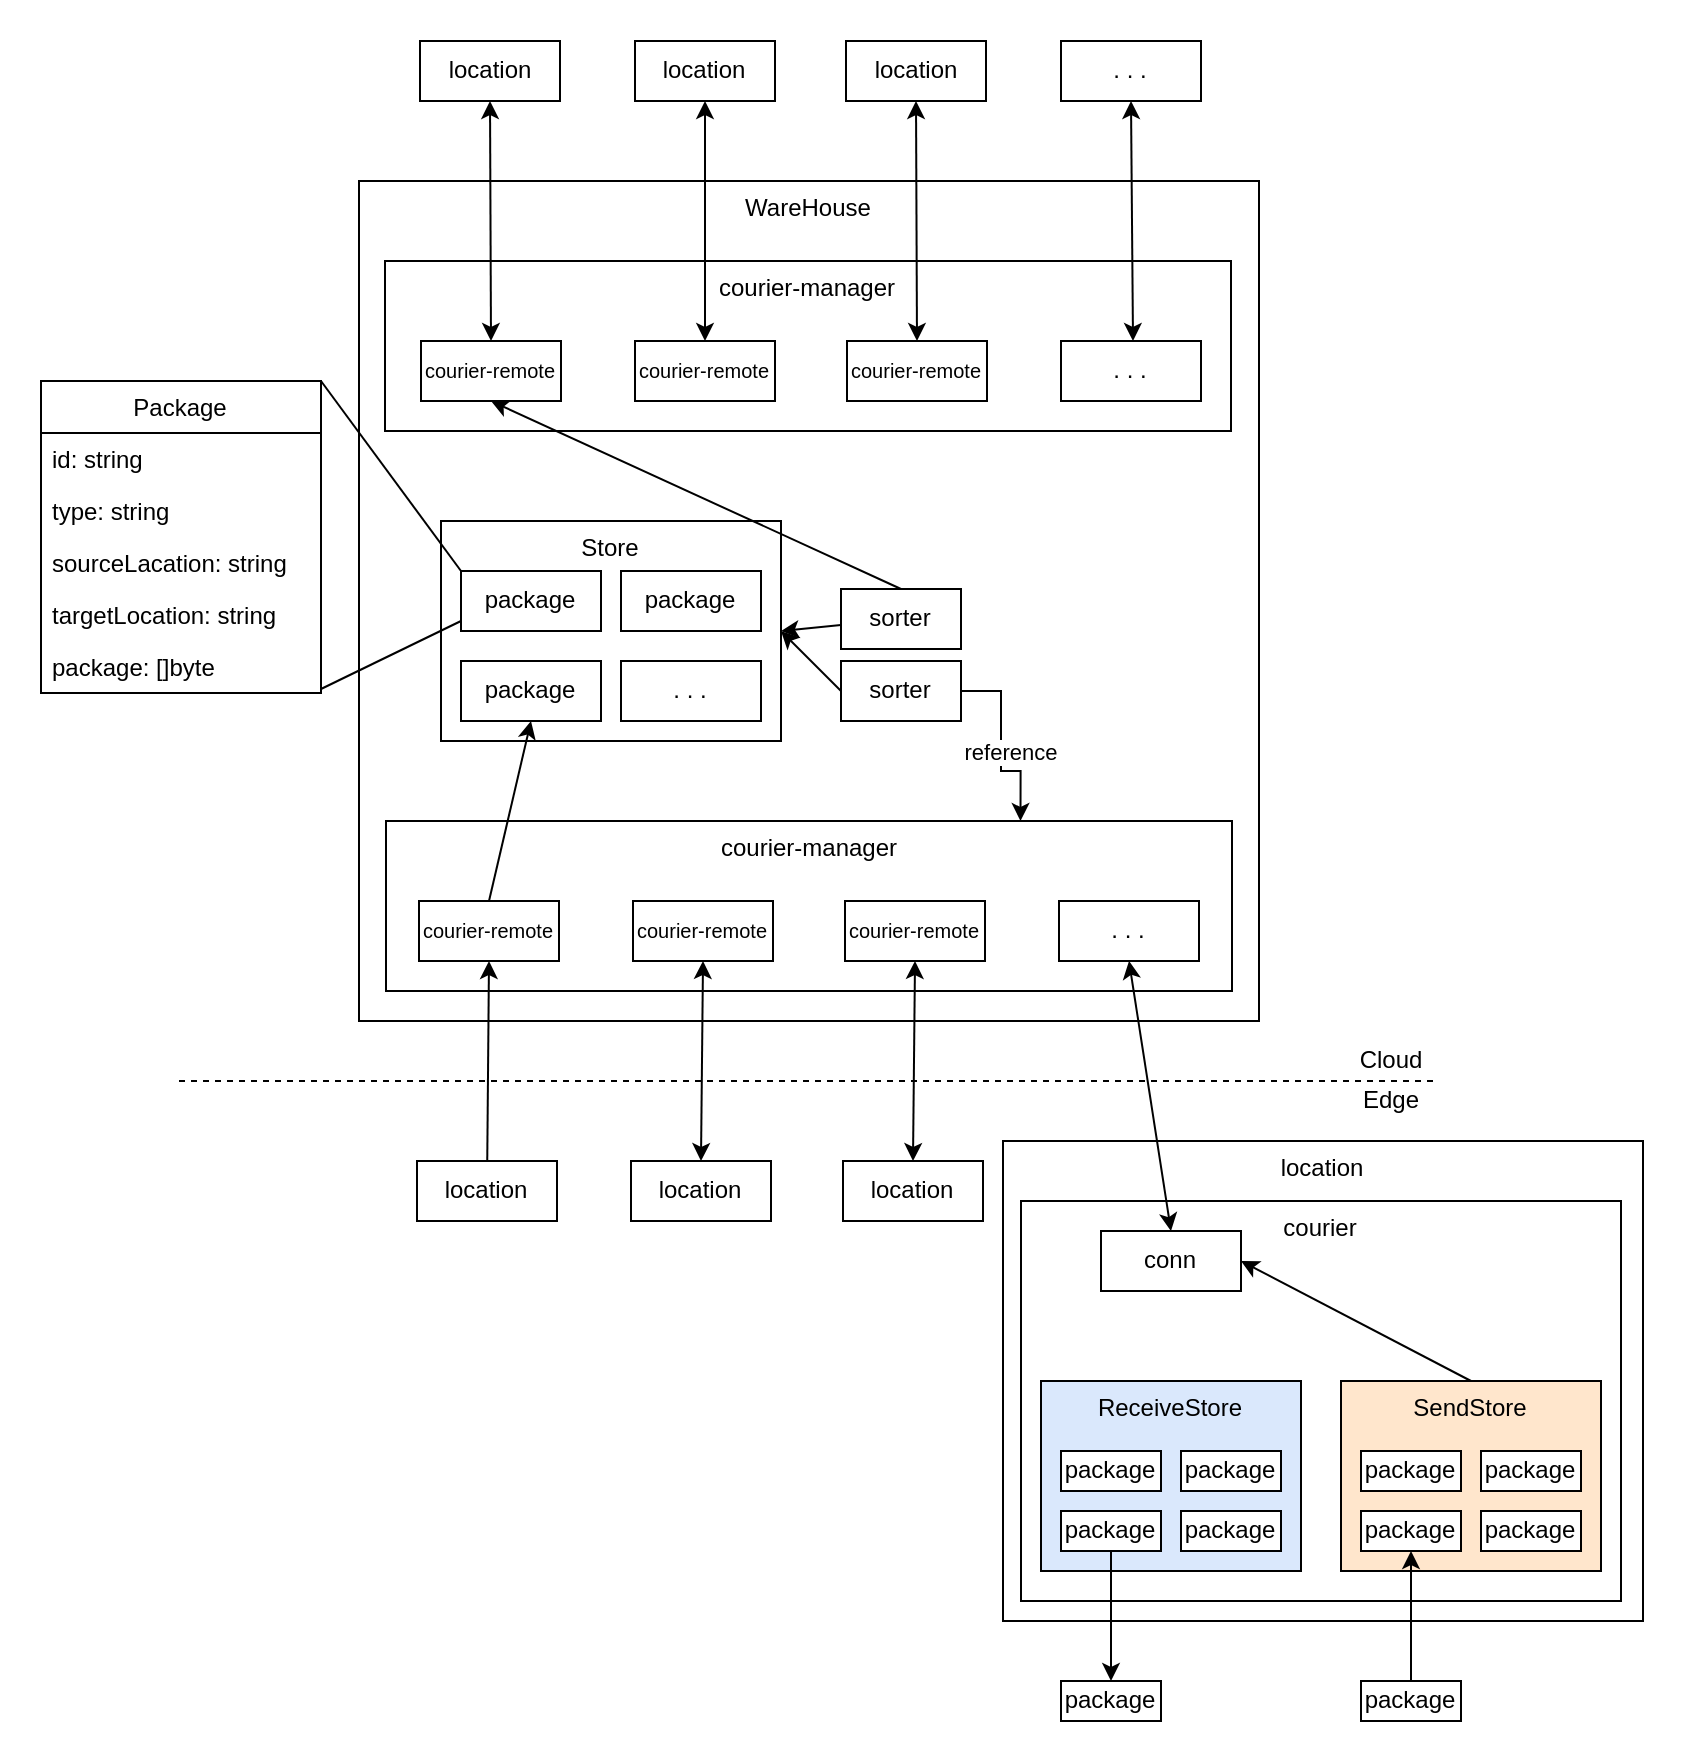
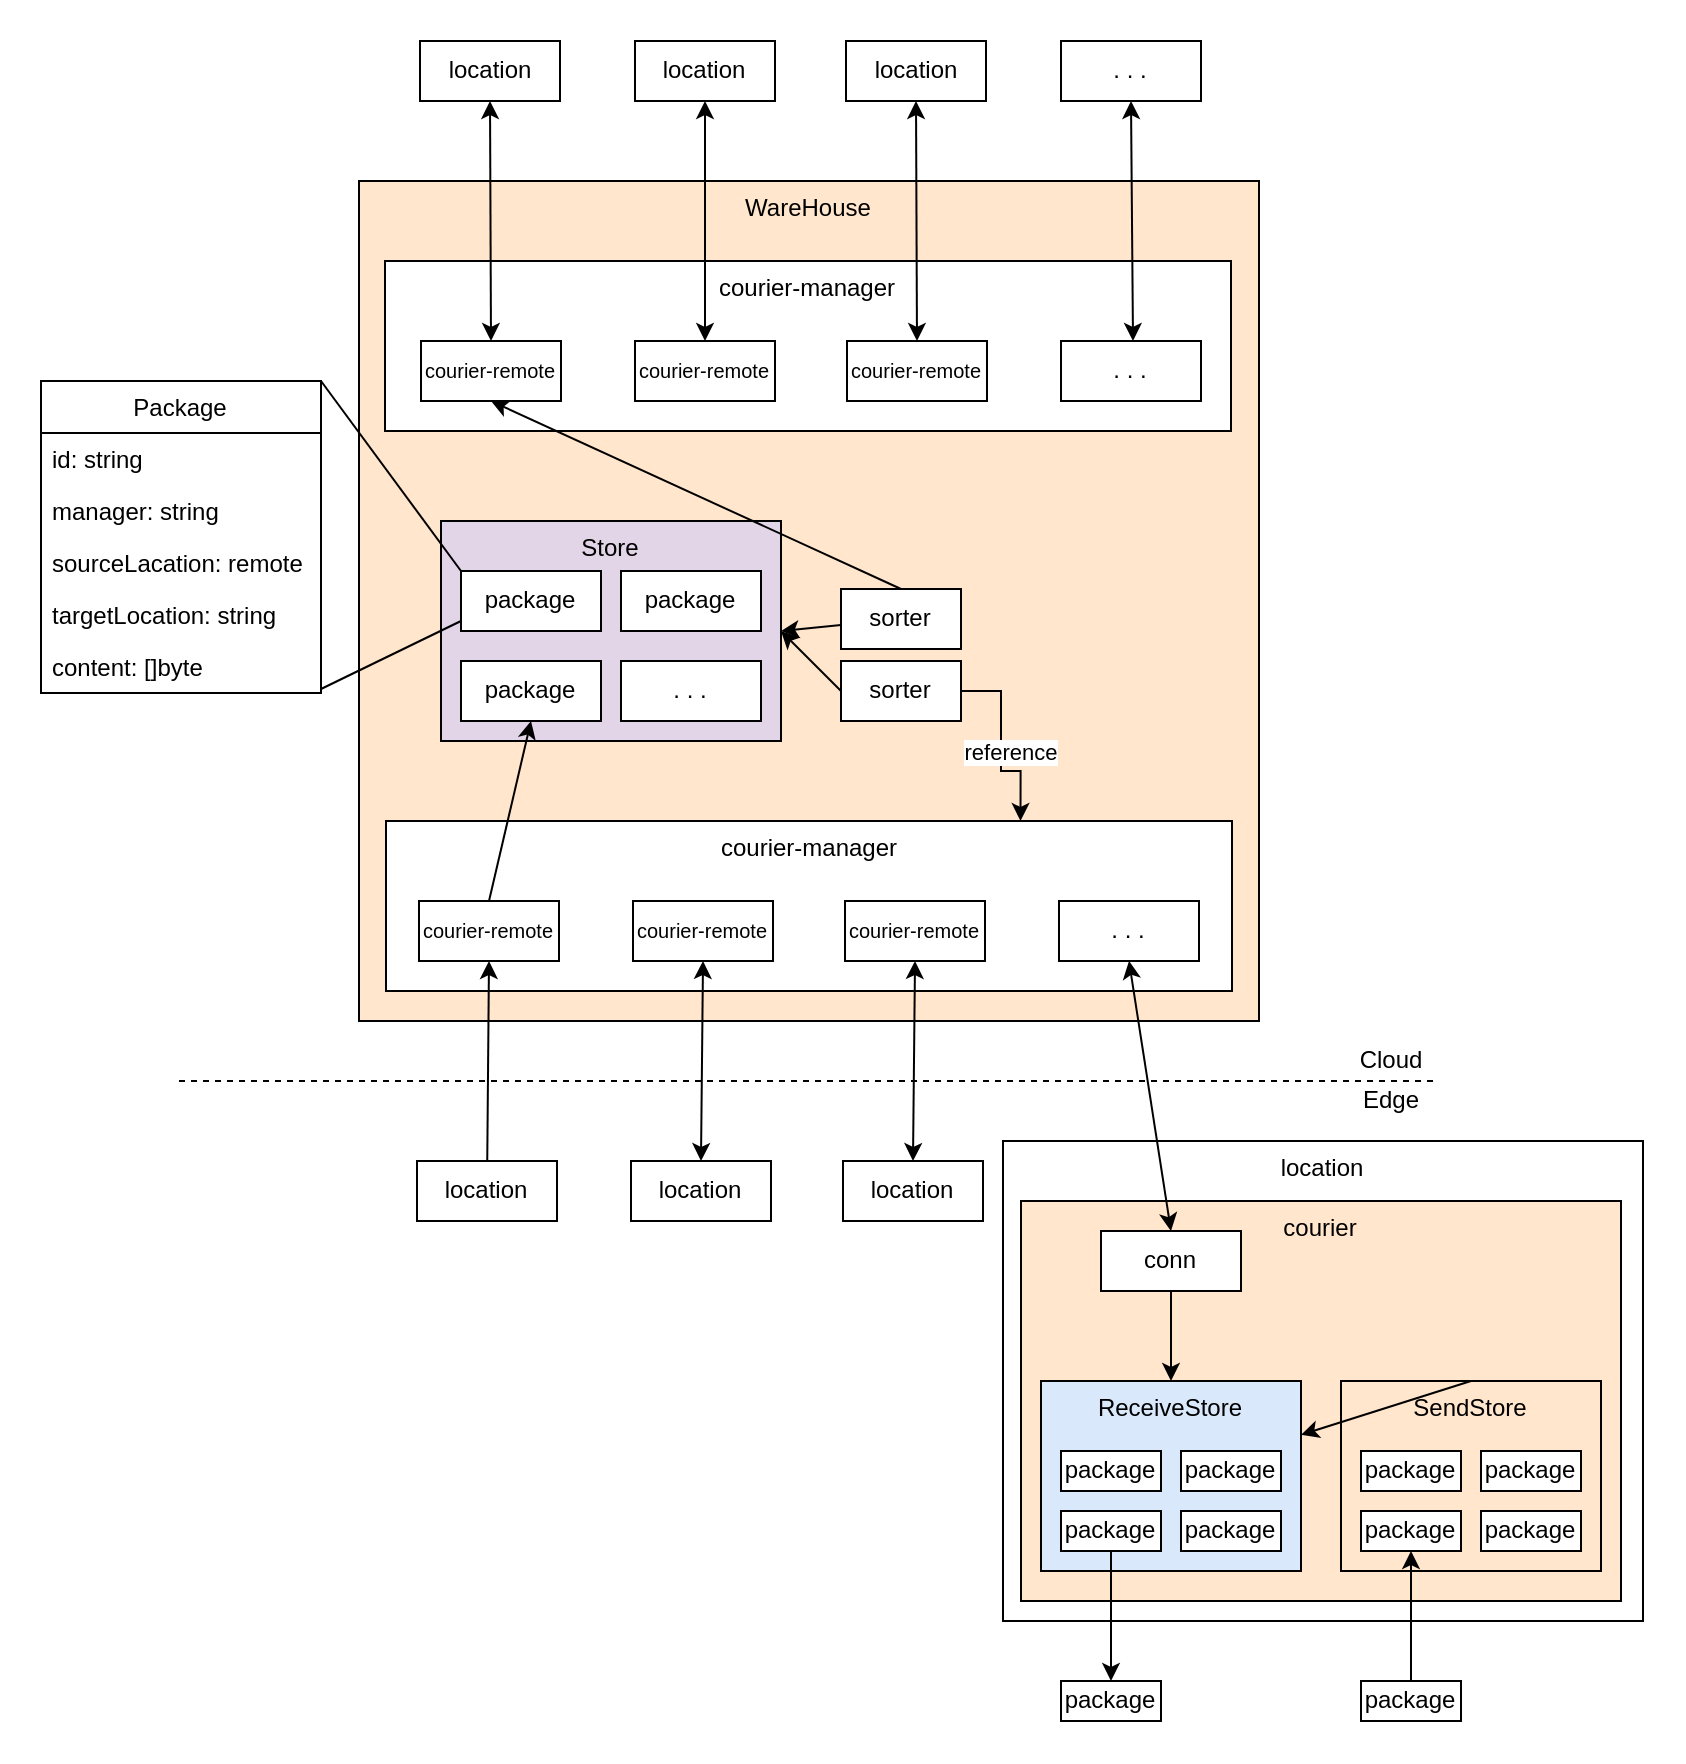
(123, 512) -> (143, 512)
(187, 564) -> (190, 564)
(809, 601) -> (809, 601)
(611, 631) -> (611, 631)
(147, 668) -> (147, 668)
(1362, 1324) -> (1393, 1406)
none -> (1171, 1329)
(1321, 1401) -> (1321, 1401)
